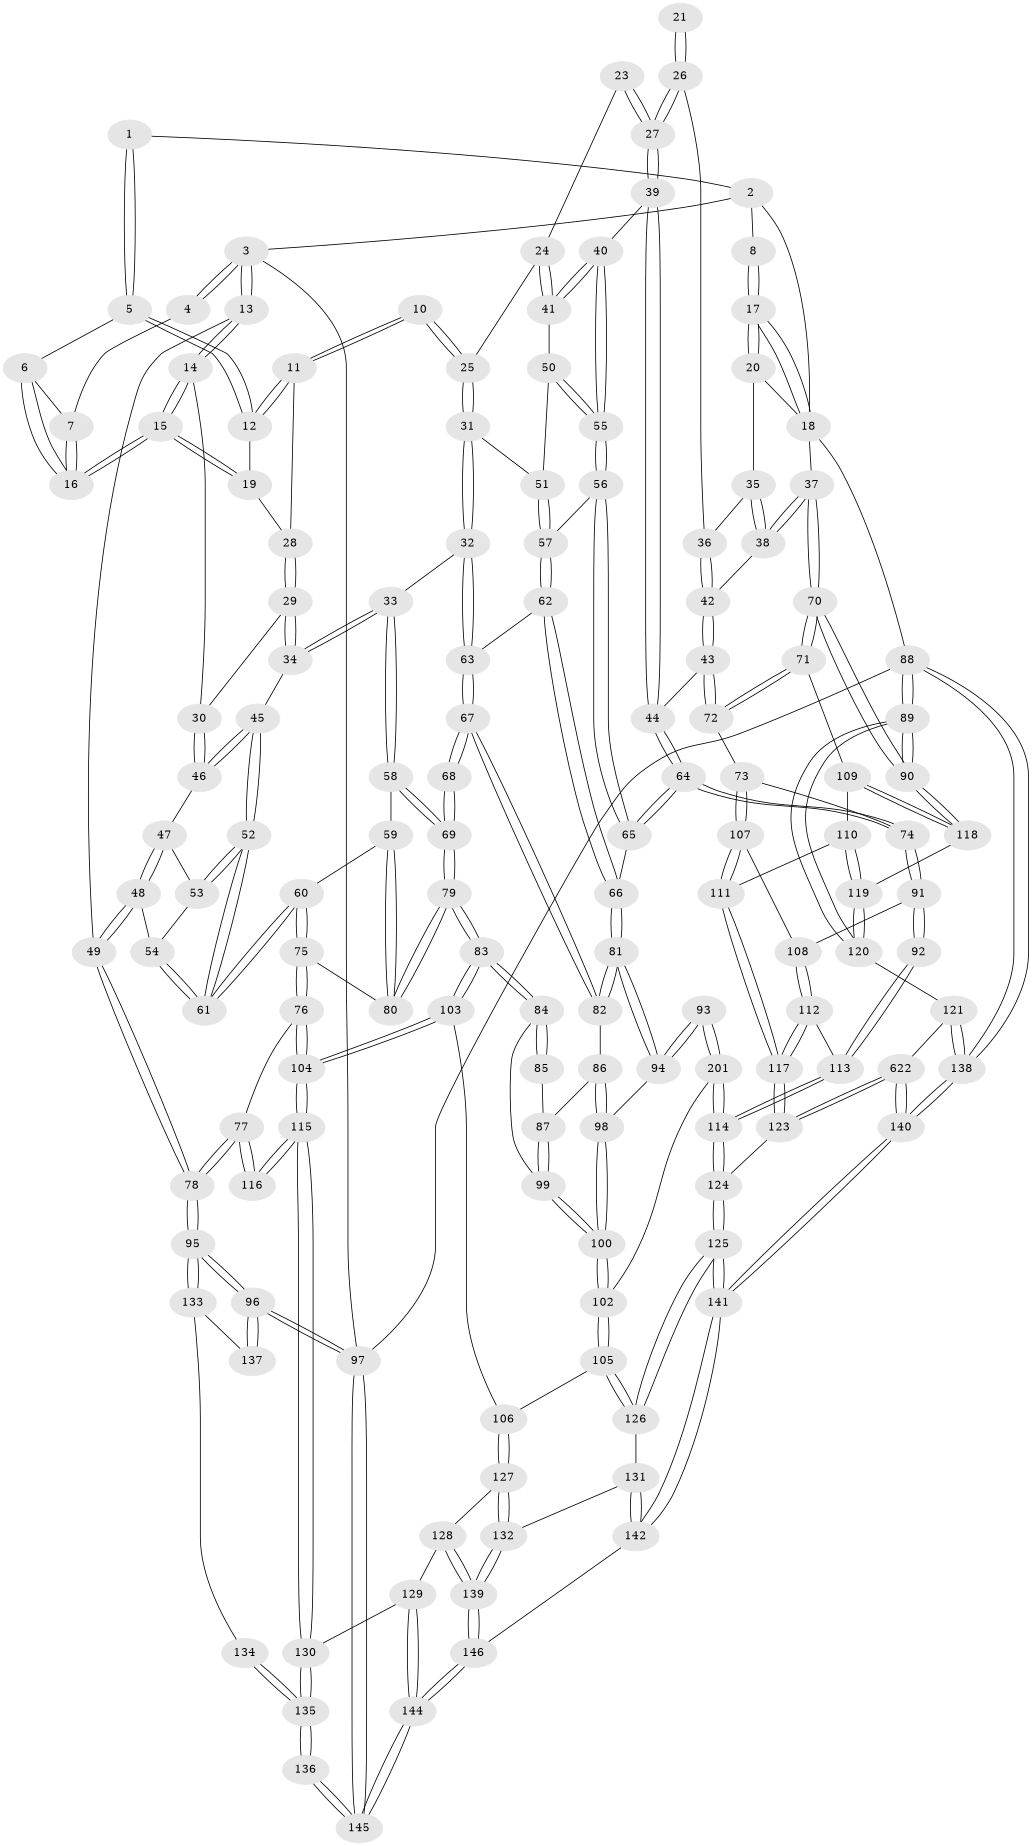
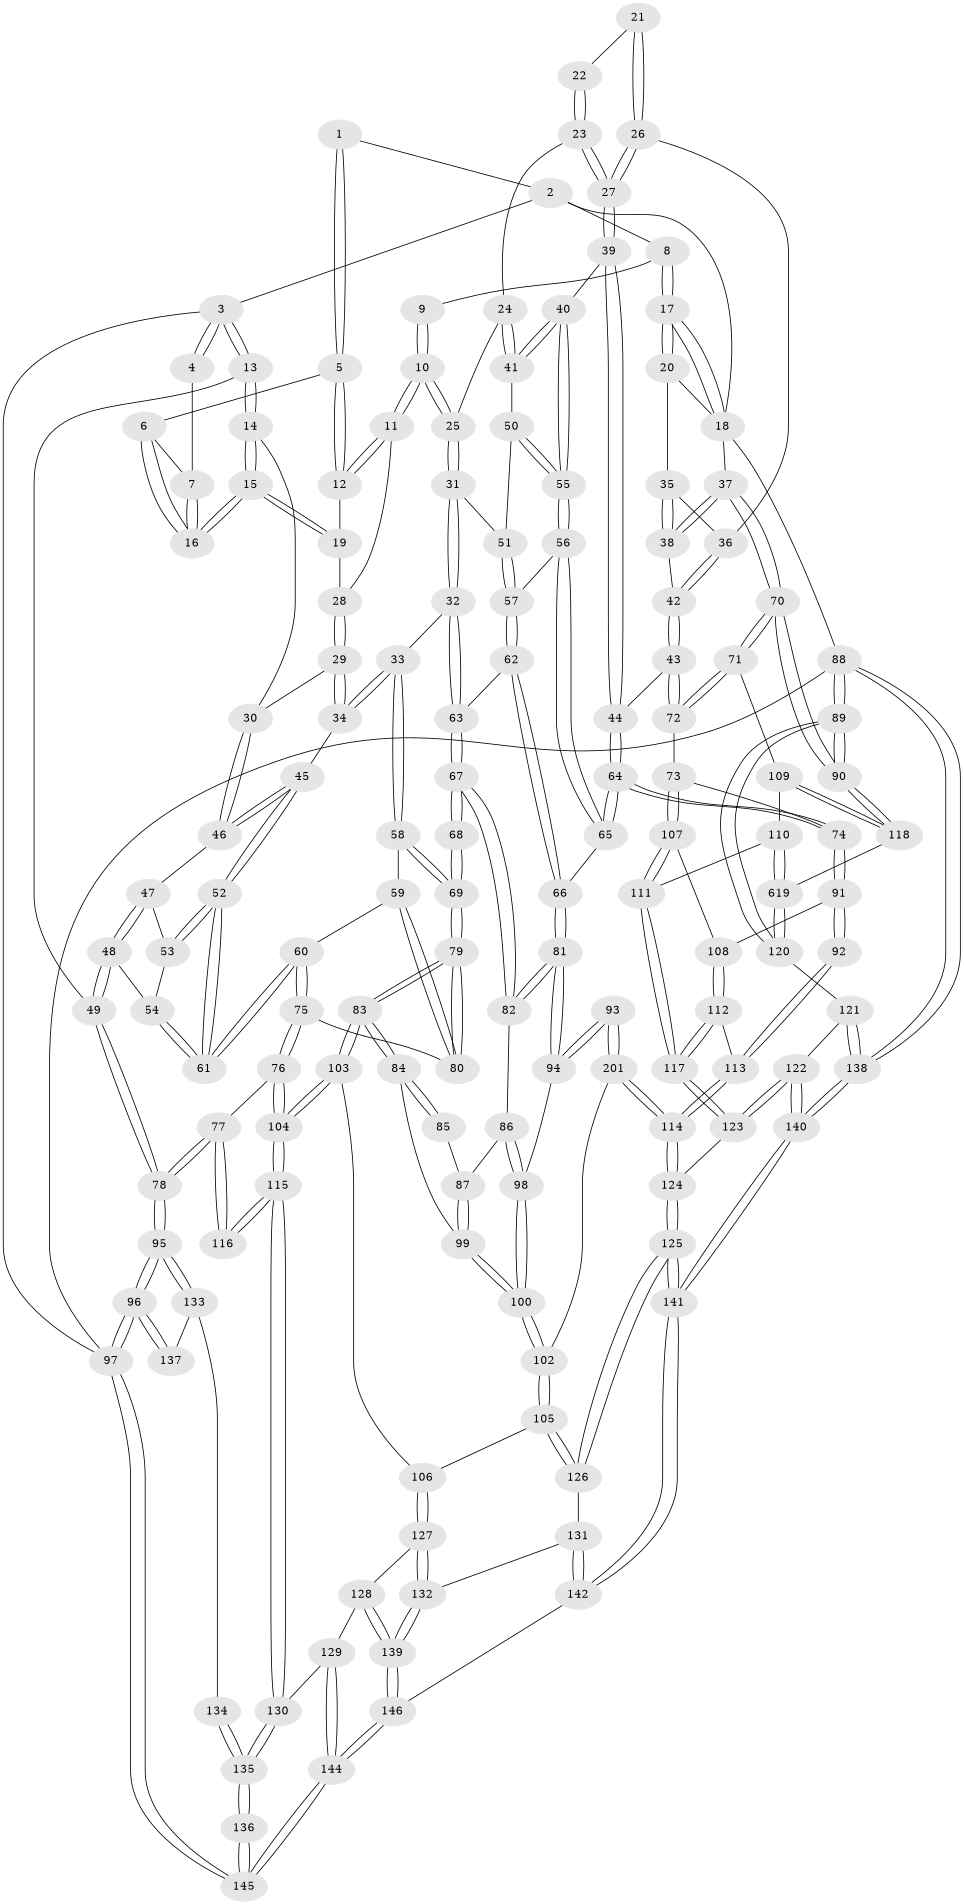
none -> (580, 76)
none -> (423, 310)
(859, 894) -> (779, 894)
(901, 1069) -> (797, 1069)
